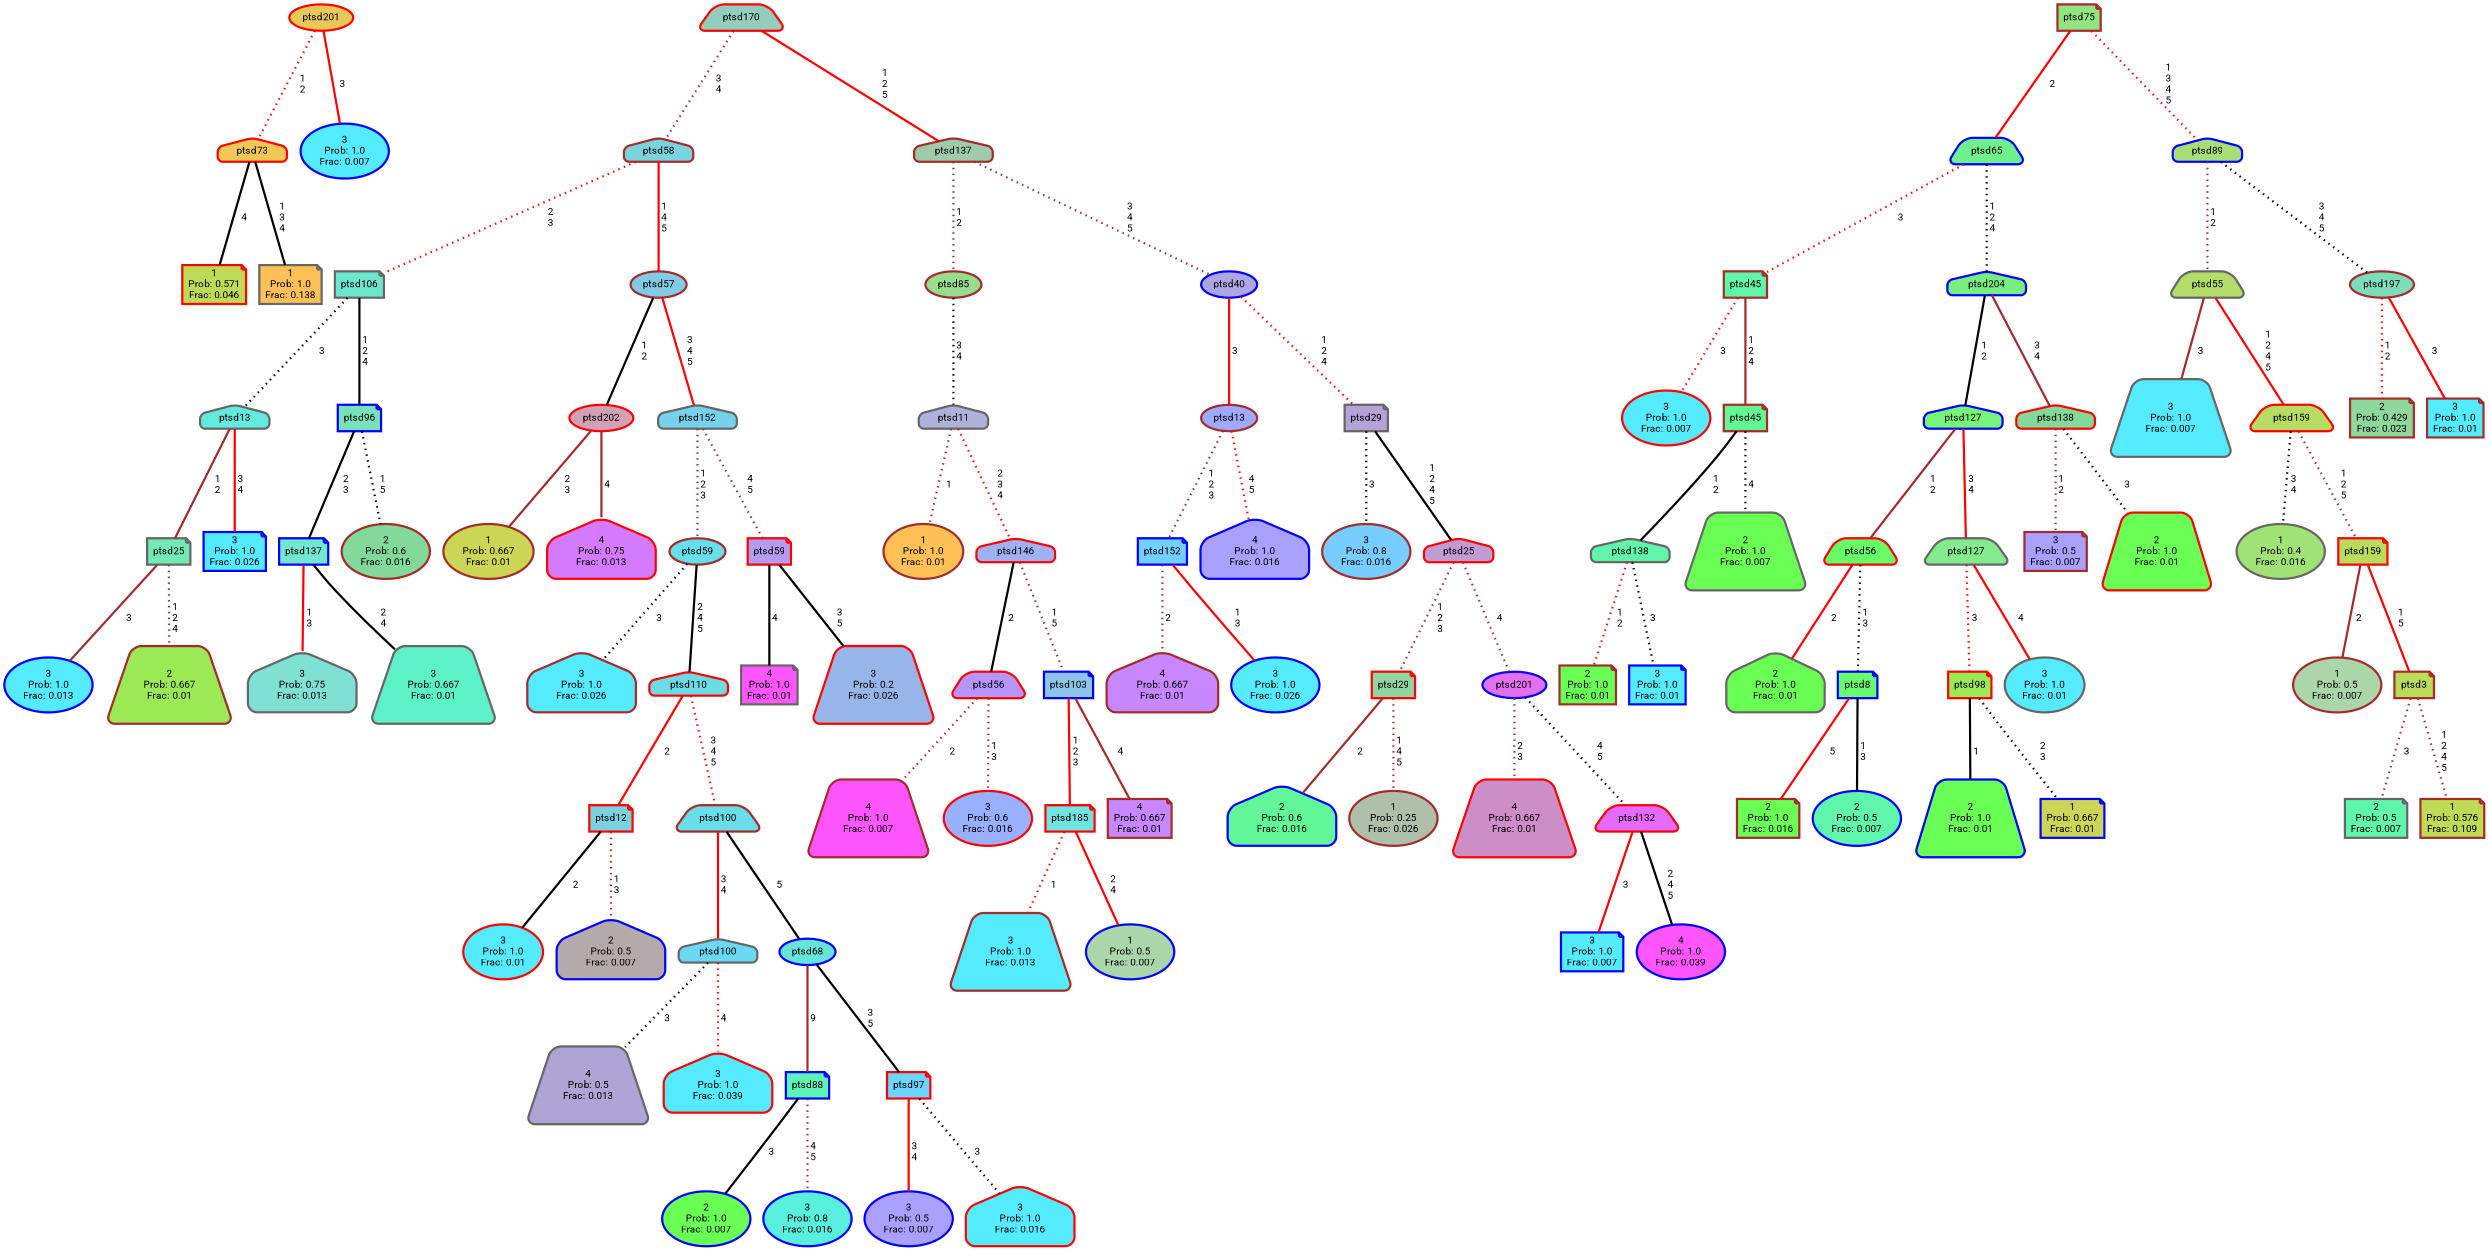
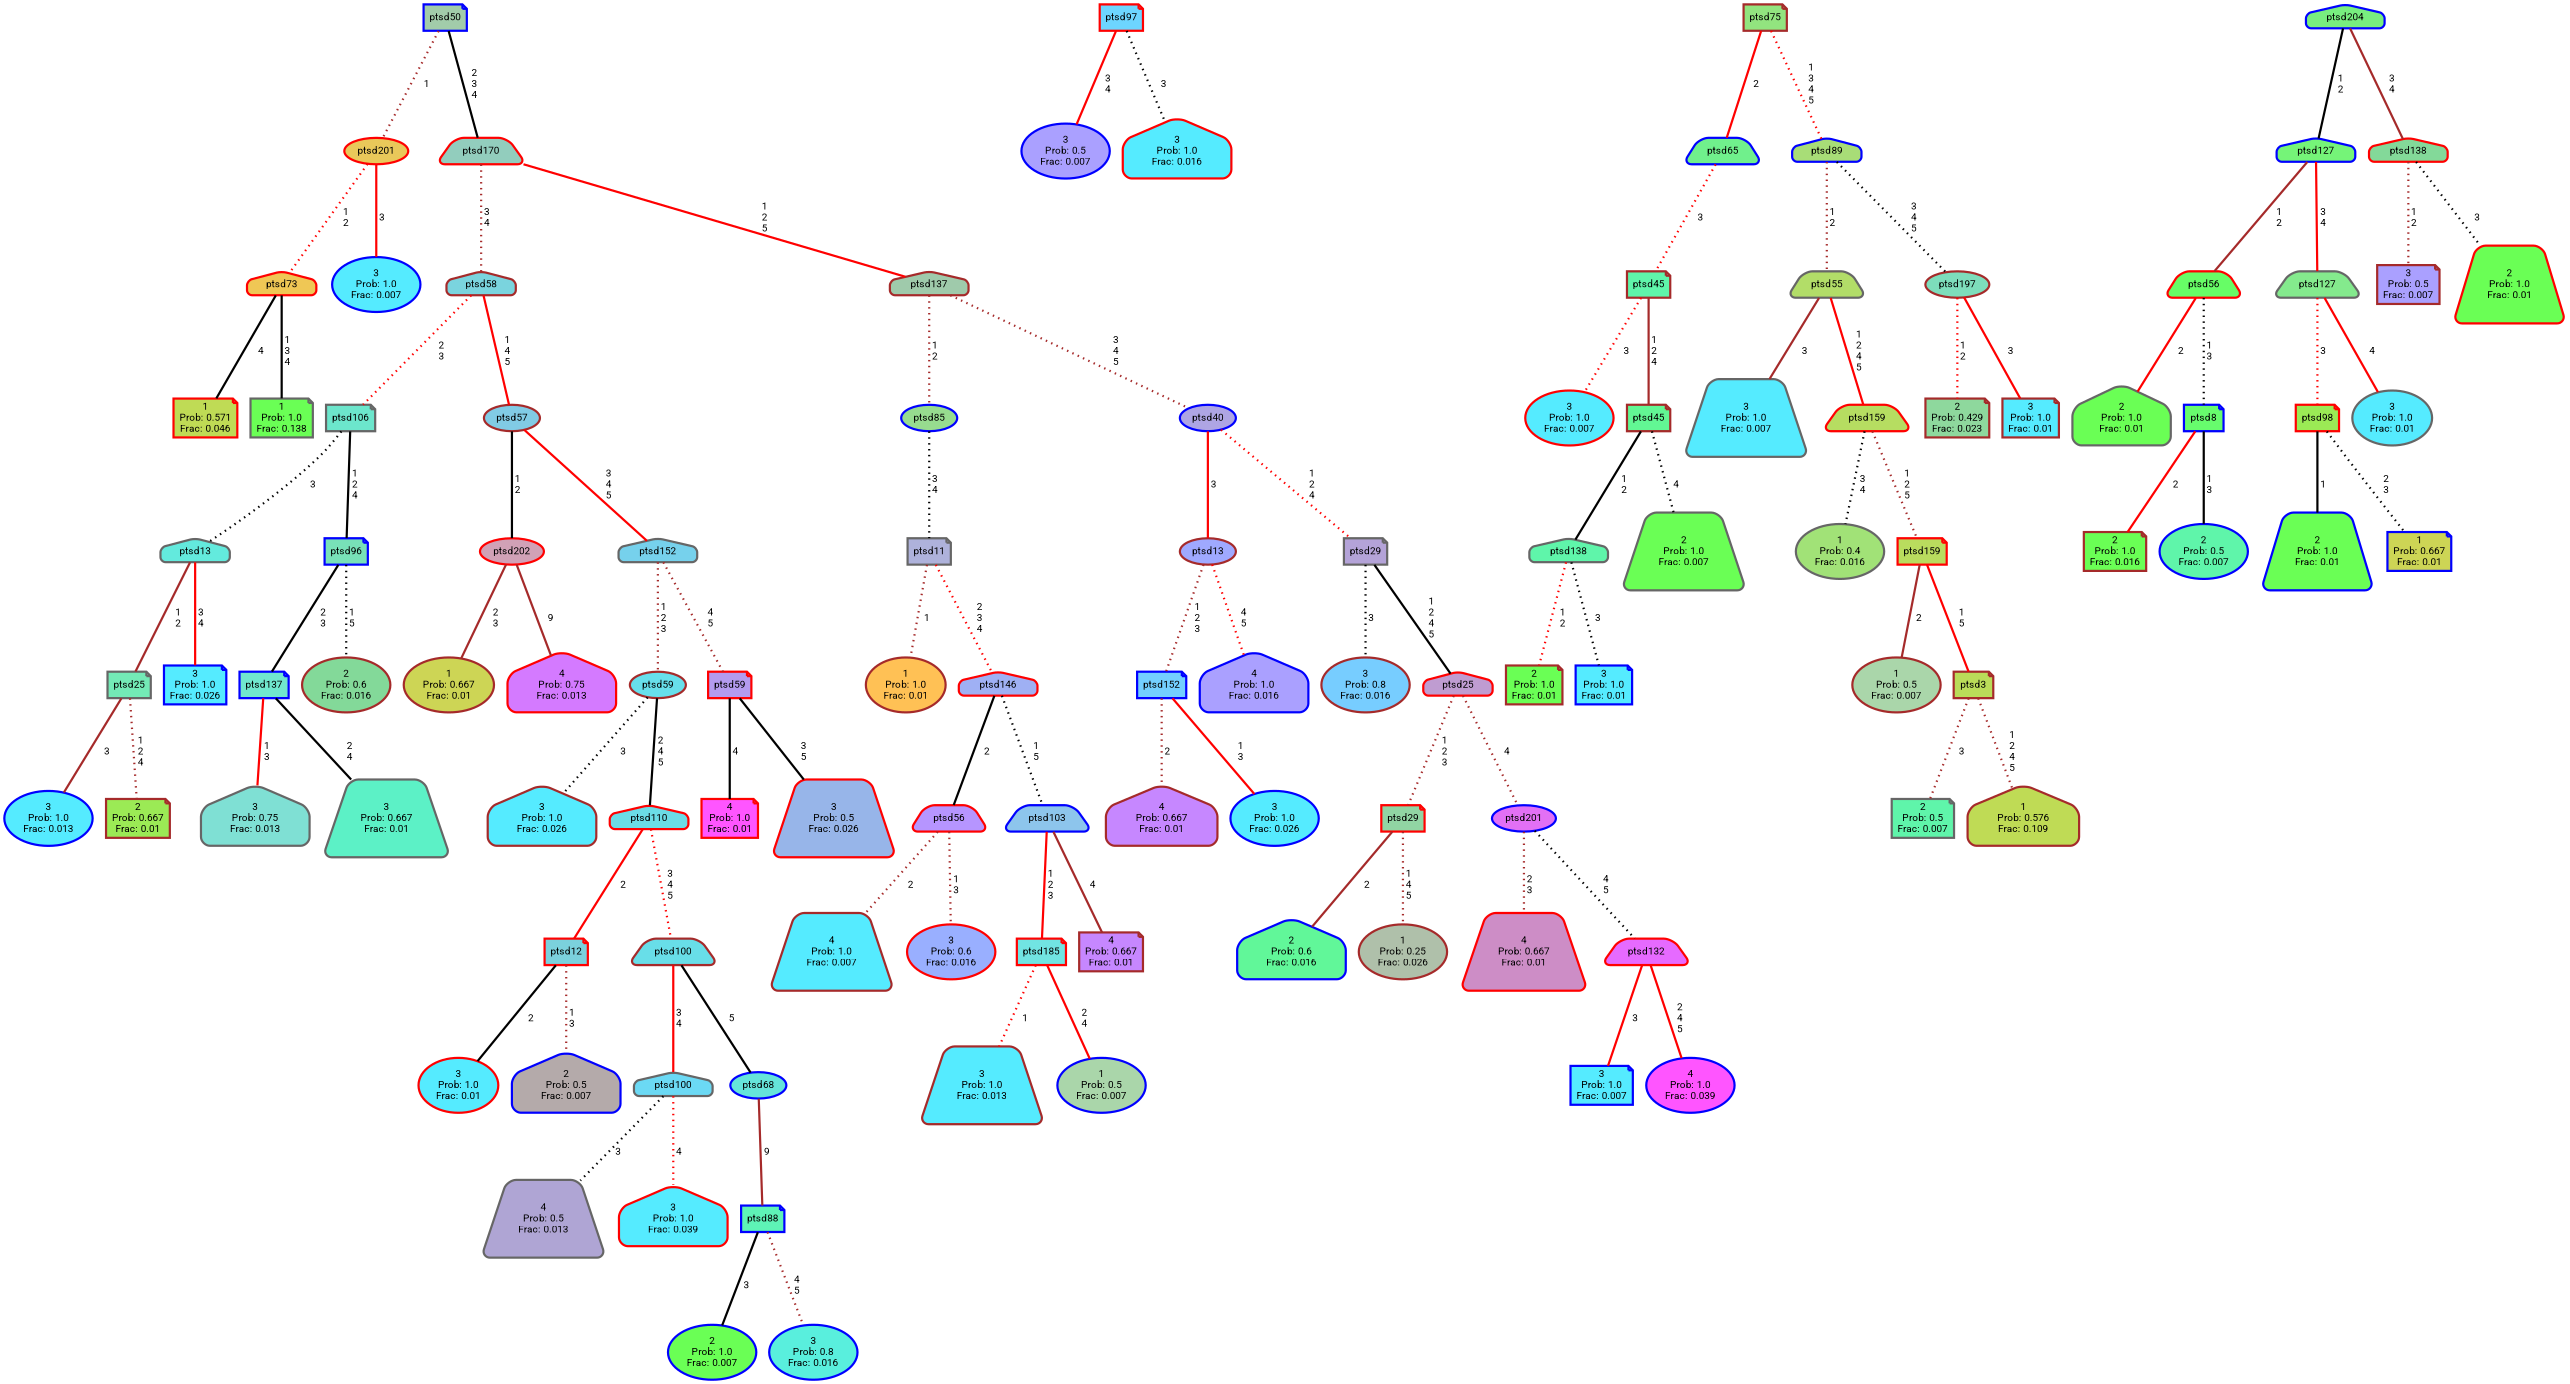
none -> (445, 18)
(1987, 218) -> none
(290, 285) -> (282, 418)
(953, 285) -> (929, 418)
(953, 418) -> (929, 551)
(606, 485) -> (549, 618)
(1042, 617) -> (1022, 750)
(169, 685) -> (138, 818)
(769, 685) -> (730, 818)
(873, 685) -> (834, 818)
(1069, 685) -> (1047, 818)
(1831, 752) -> (2174, 485)
(868, 818) -> (832, 952)
(2452, 818) -> (2023, 818)
(1657, 878) -> (1666, 1012)
(858, 1018) -> none
